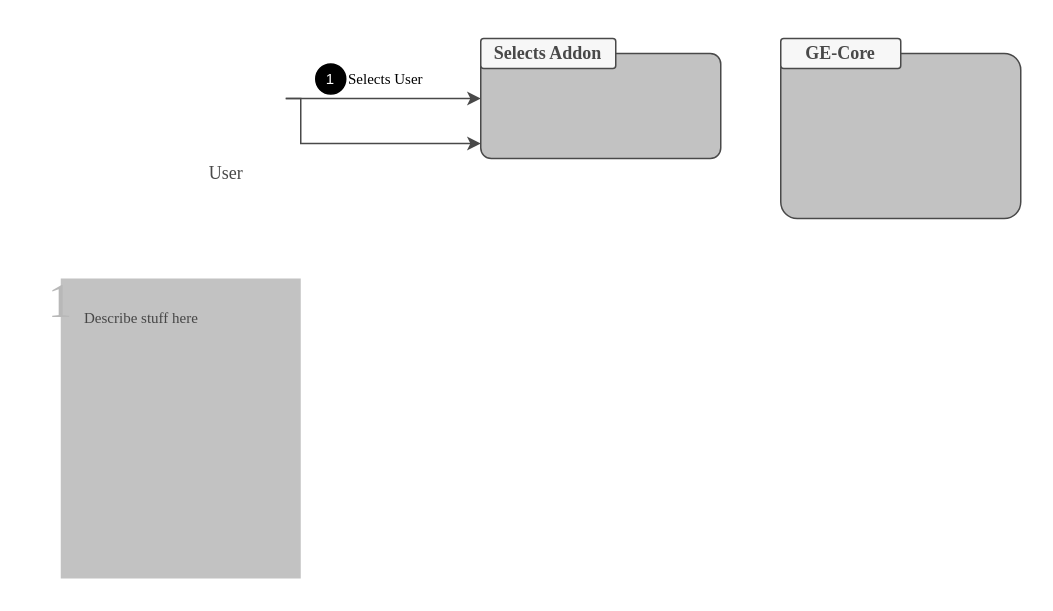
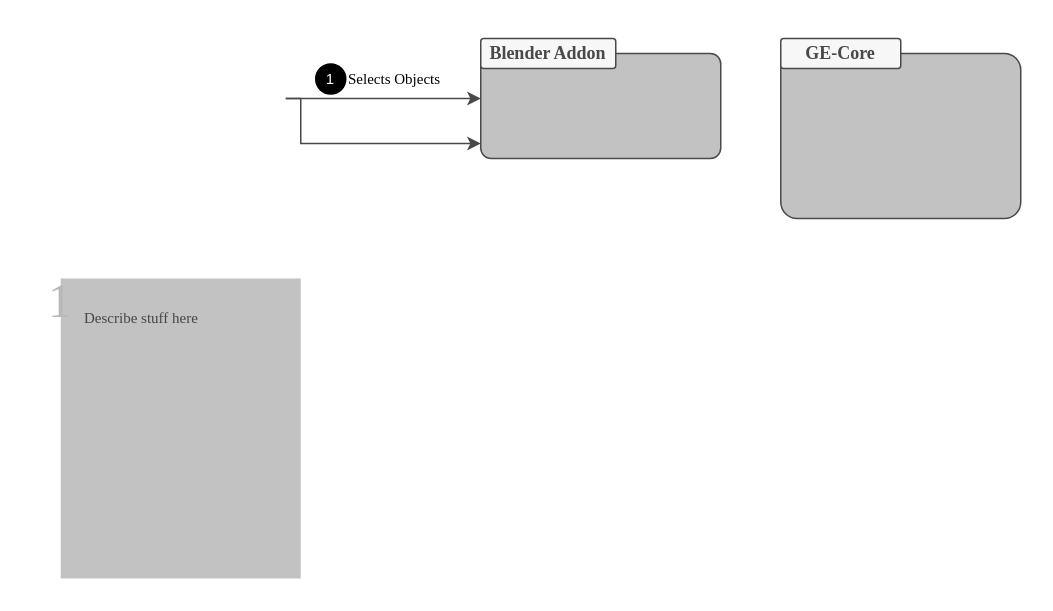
(548, 53) -> (548, 53)
(395, 79) -> (408, 79)
(226, 173) -> none
